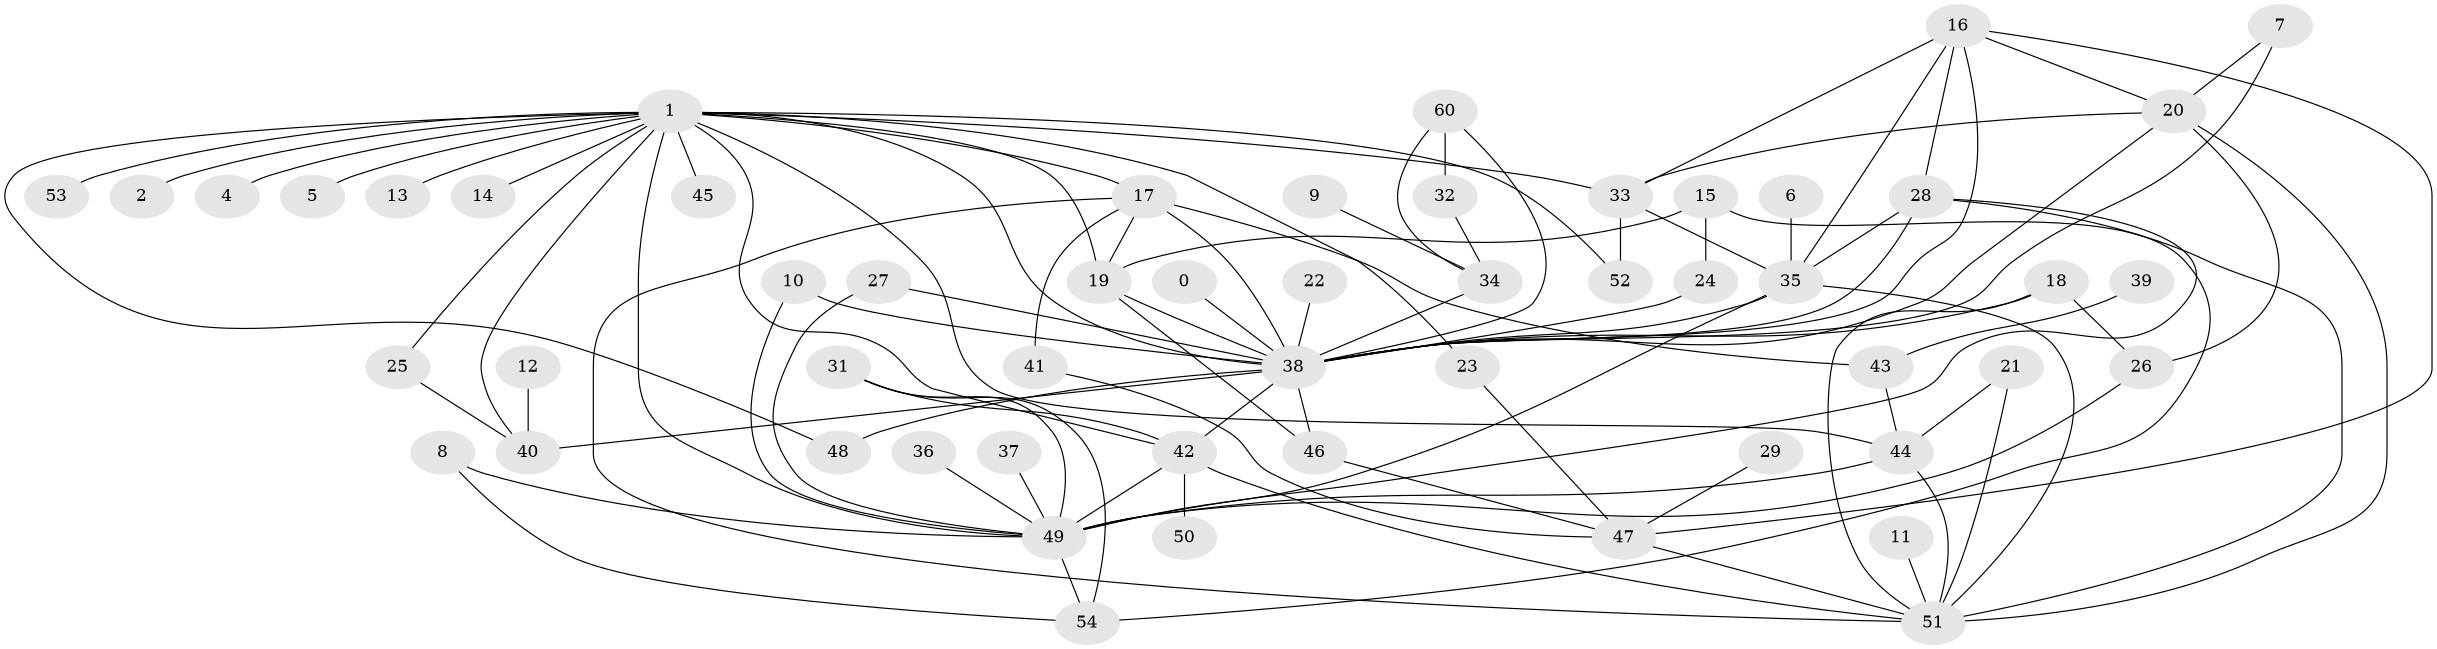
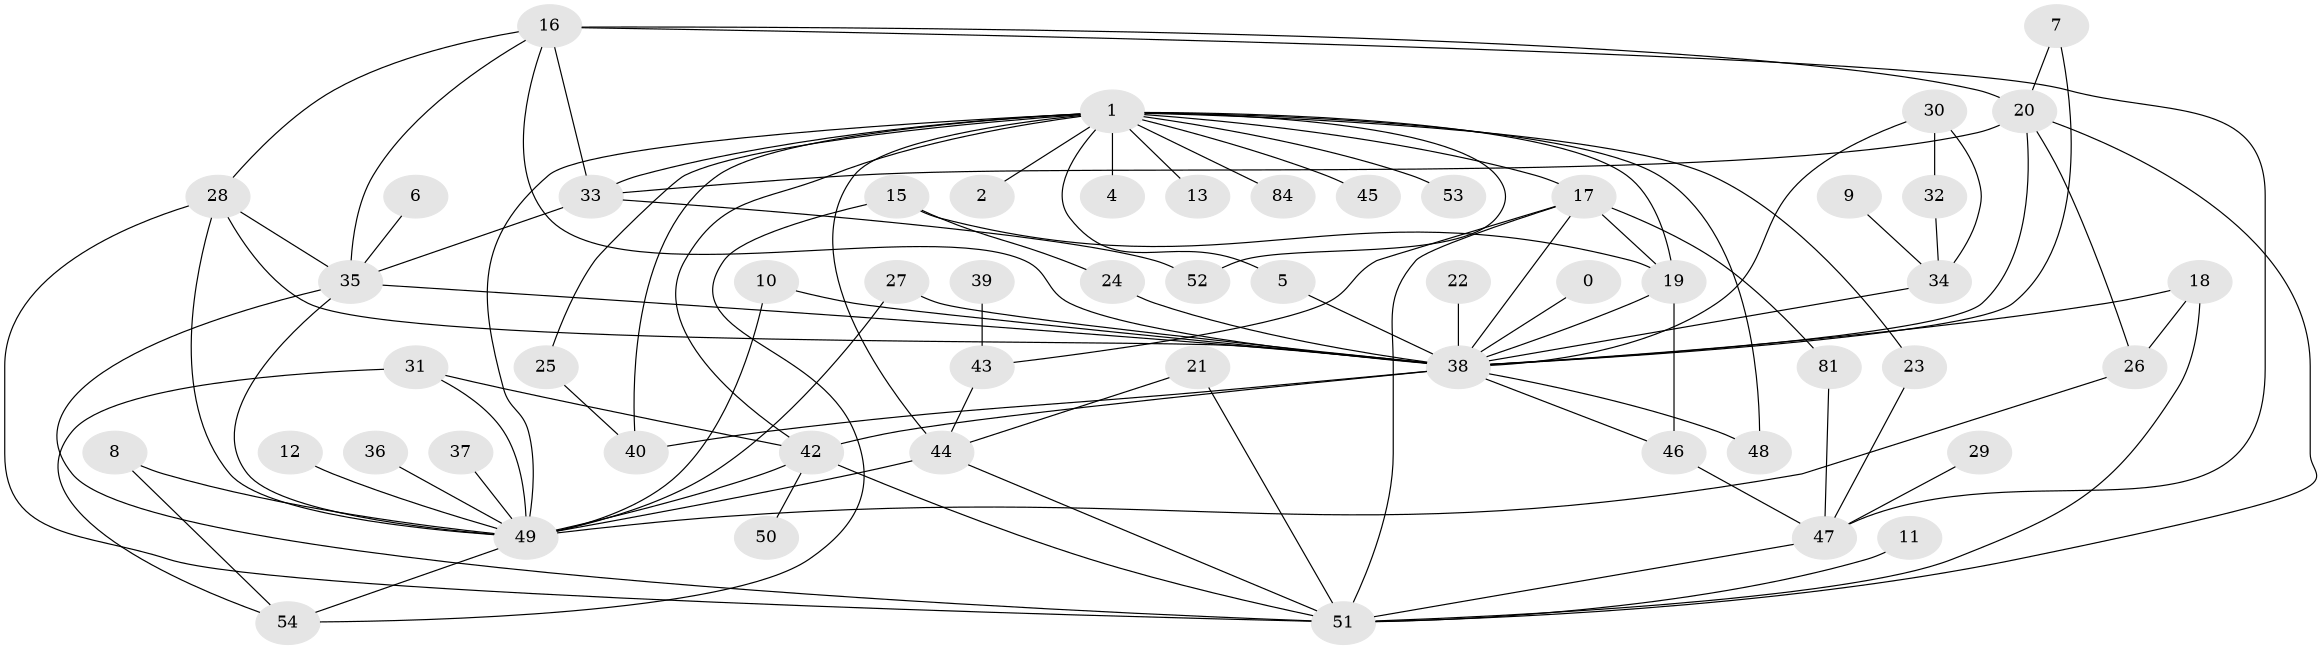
(1445, 111) -> (1935, 111)
(483, 197) -> (1283, 197)
(998, 215) -> (1371, 325)
(1035, 367) -> (1829, 367)
(528, 410) -> (405, 500)
